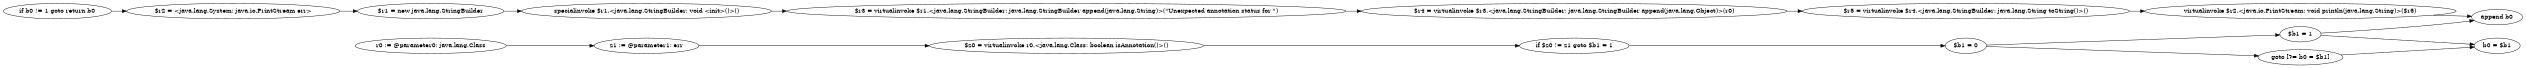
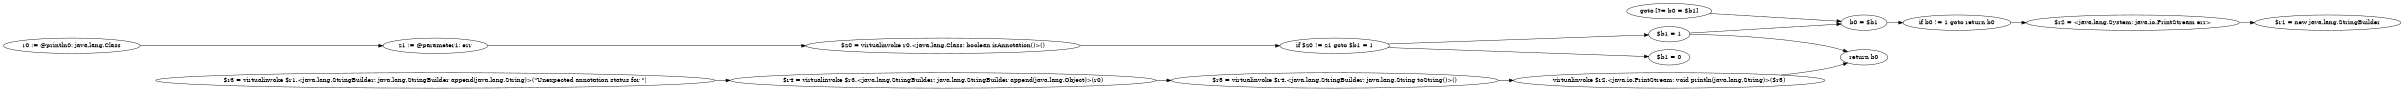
(647, 11) -> none
(2497, 17) -> (1864, 57)
none -> (1893, 23)
(2131, 40) -> (1516, 40)
(431, 46) -> (72, 46)
(2120, 51) -> none
